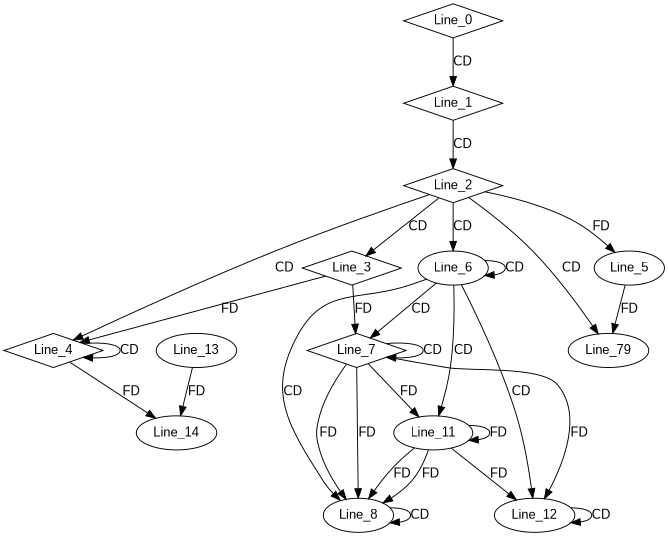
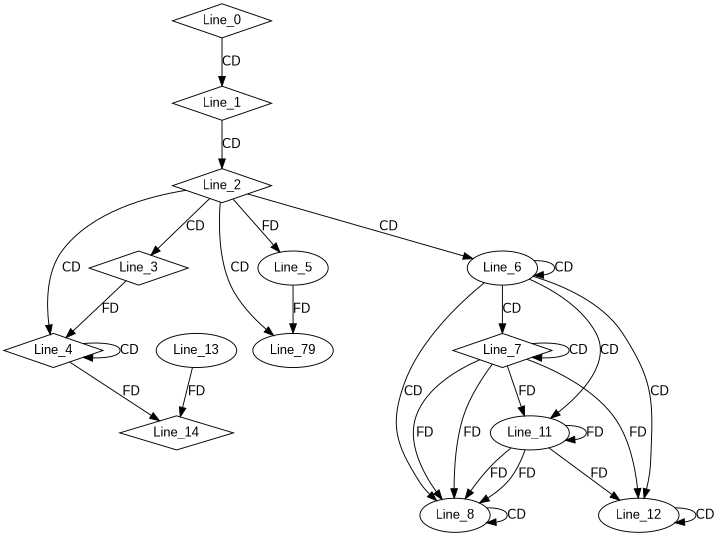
(354, 304) -> none
(177, 433) -> (177, 433)
